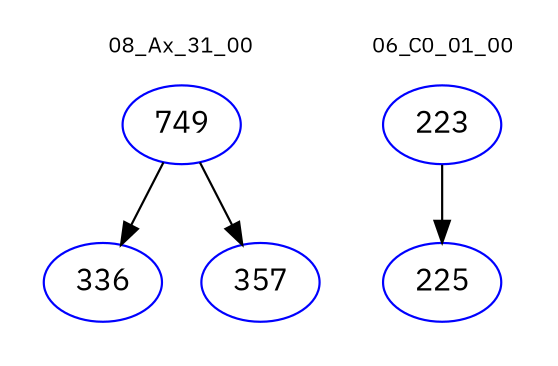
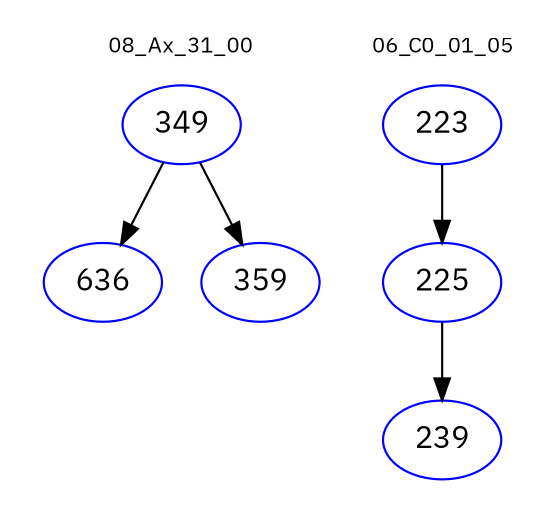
(443, 47) -> (443, 47)
(182, 125) -> (182, 125)
(103, 282) -> (103, 282)
(260, 282) -> (260, 282)
none -> (442, 440)
